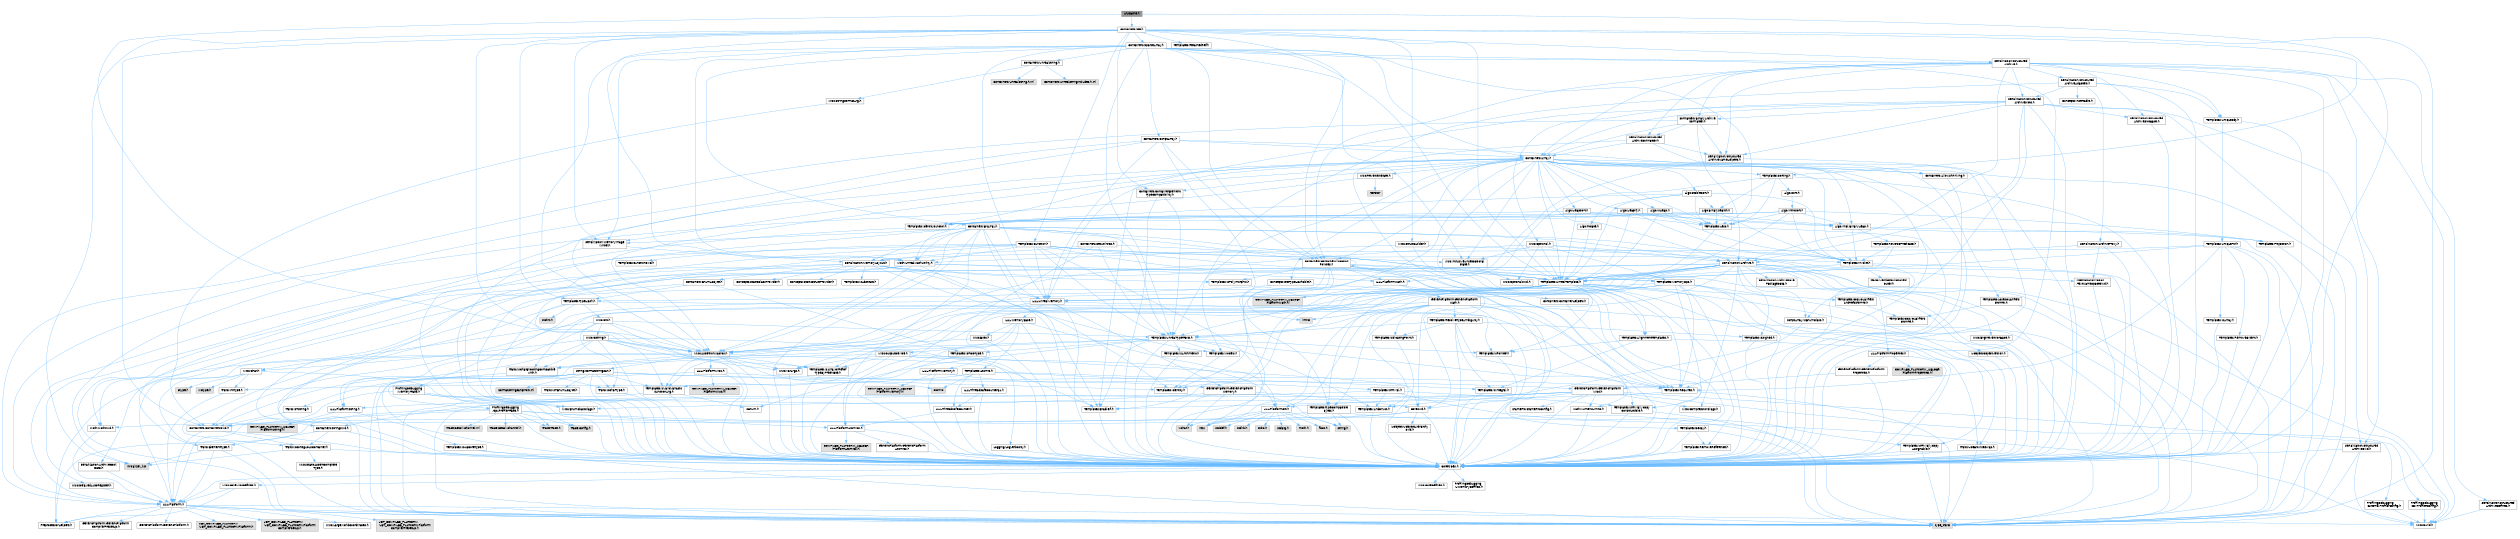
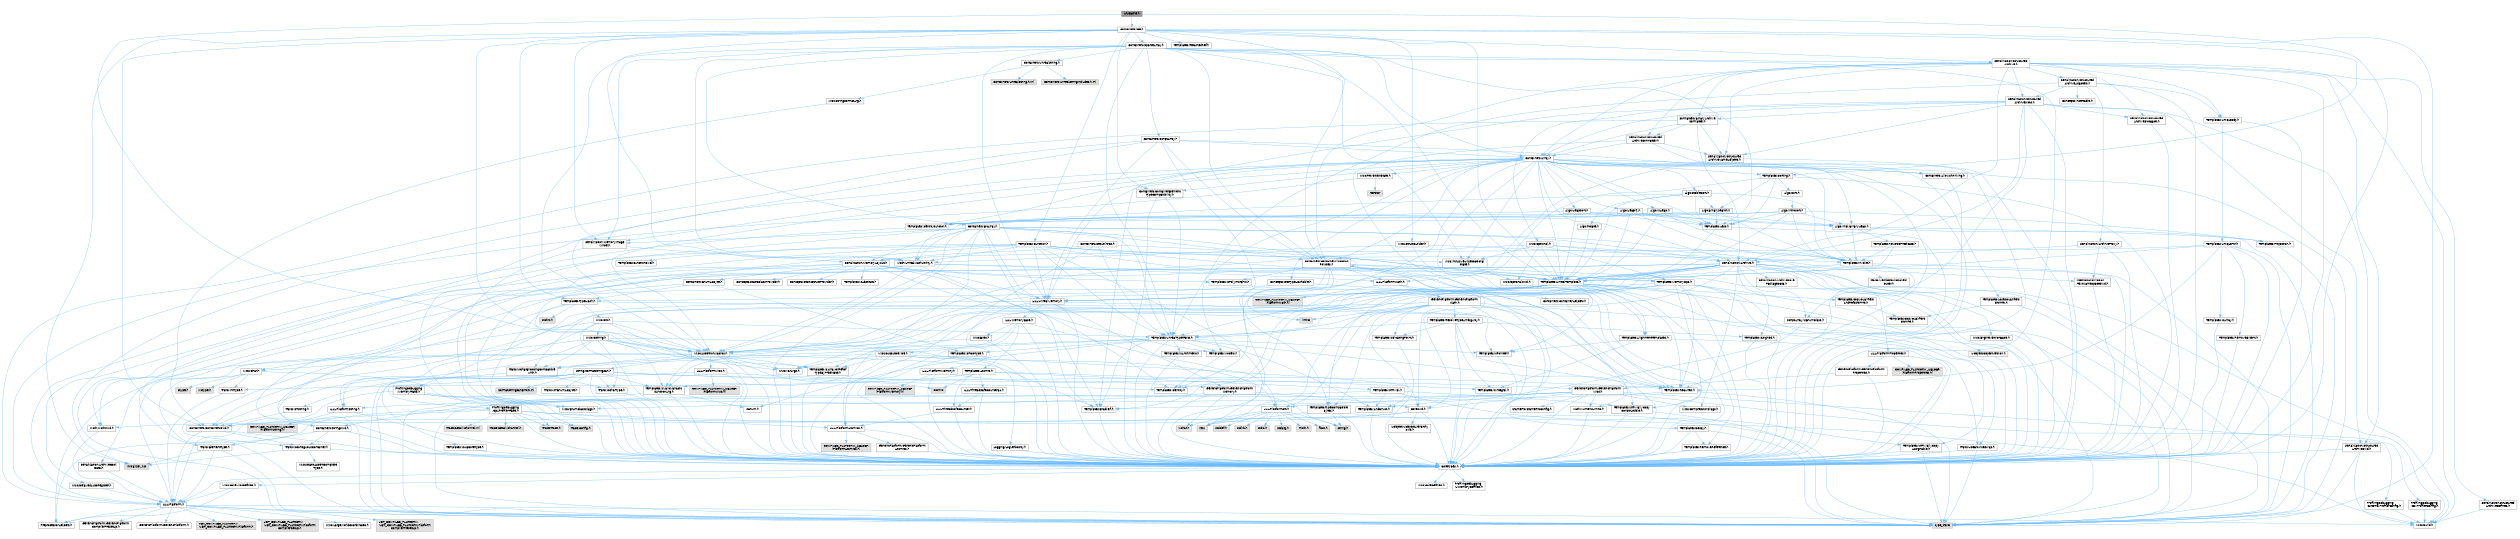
(1204, 501) -> none
